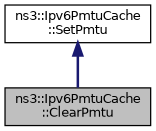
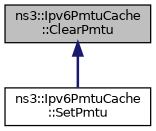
(78, 72) -> (78, 72)
